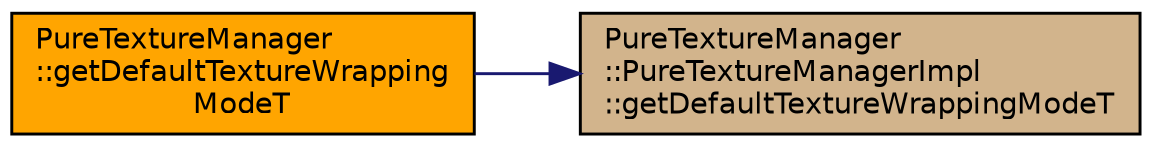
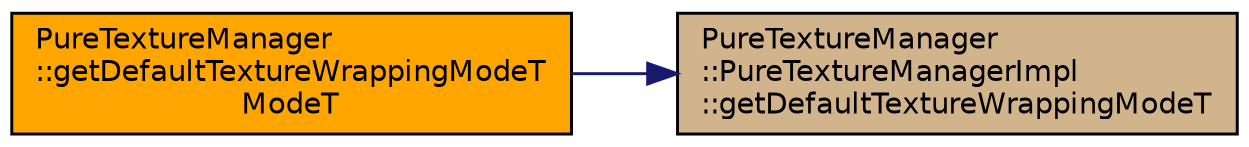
(243, 74) -> (292, 74)
